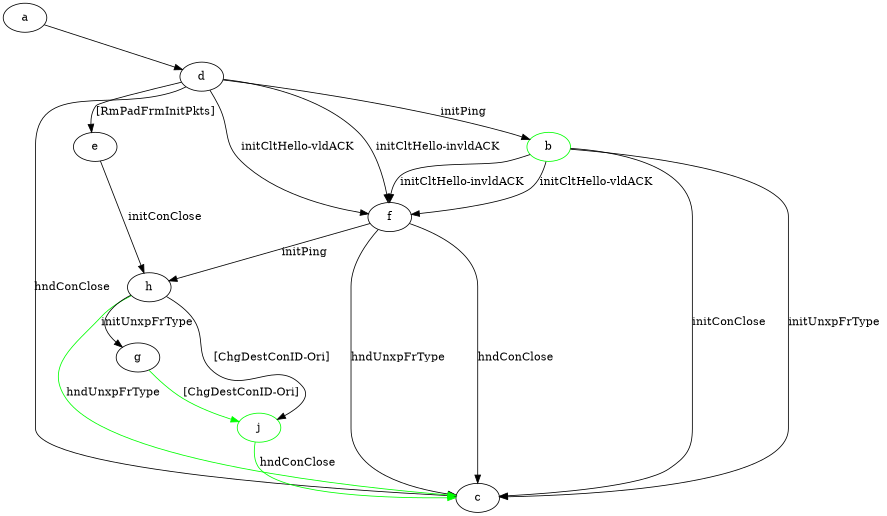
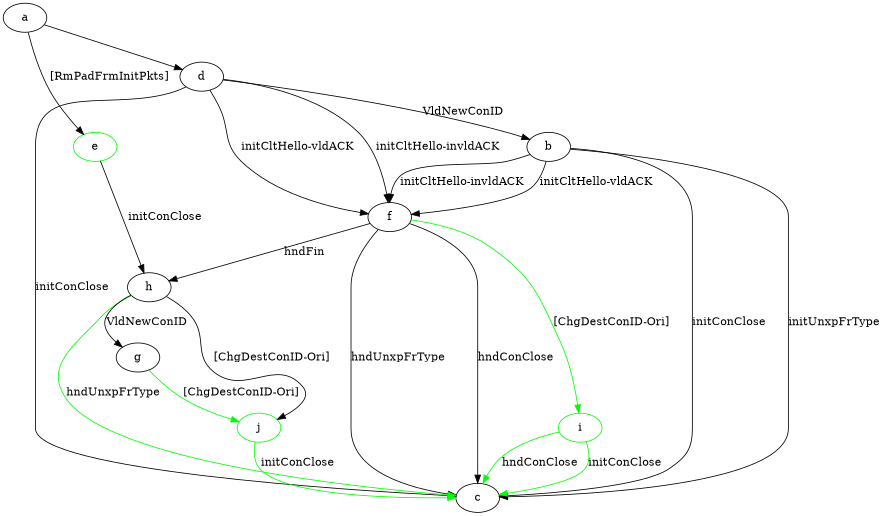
(137, 93) -> (46, 84)
(465, 112) -> (465, 112)
(95, 147) -> (95, 147)
(549, 147) -> (549, 147)
(306, 252) -> (306, 252)
(74, 287) -> (74, 287)
(149, 322) -> (149, 322)
none -> (580, 428)
(300, 463) -> (300, 463)
